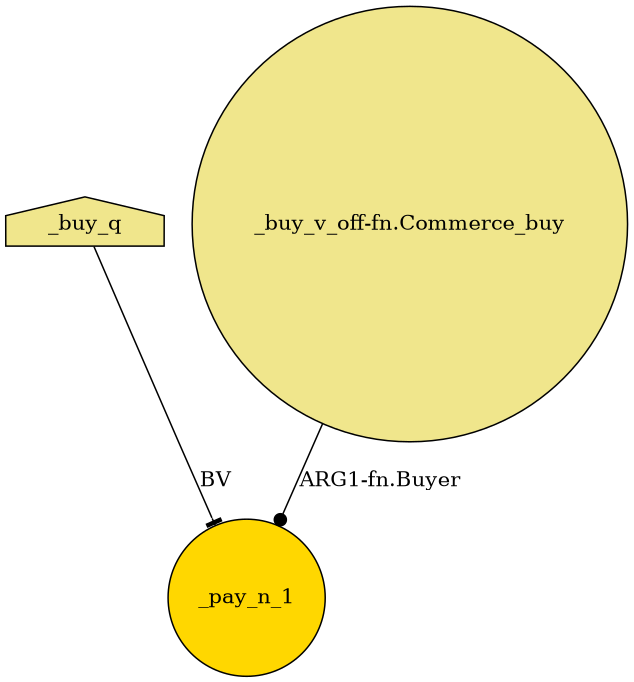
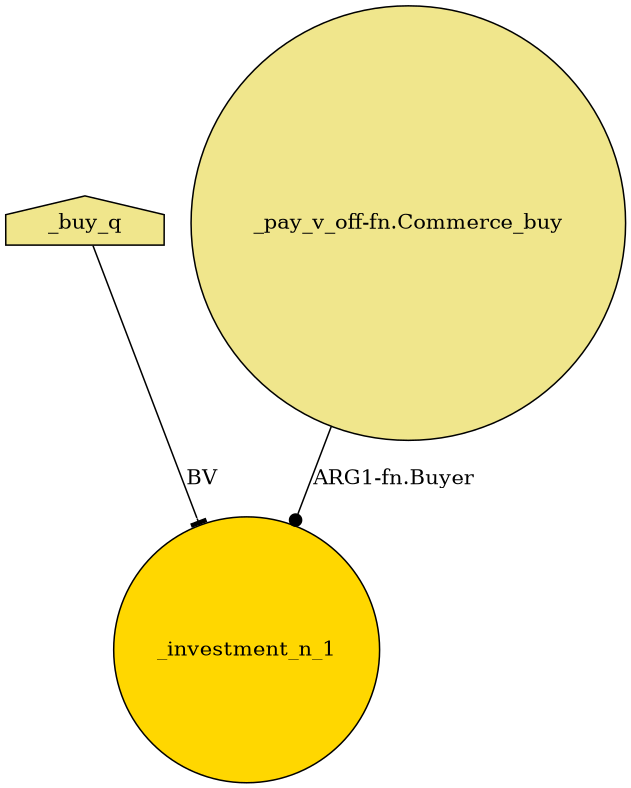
(410, 224) -> (408, 223)
(247, 598) -> (247, 650)
